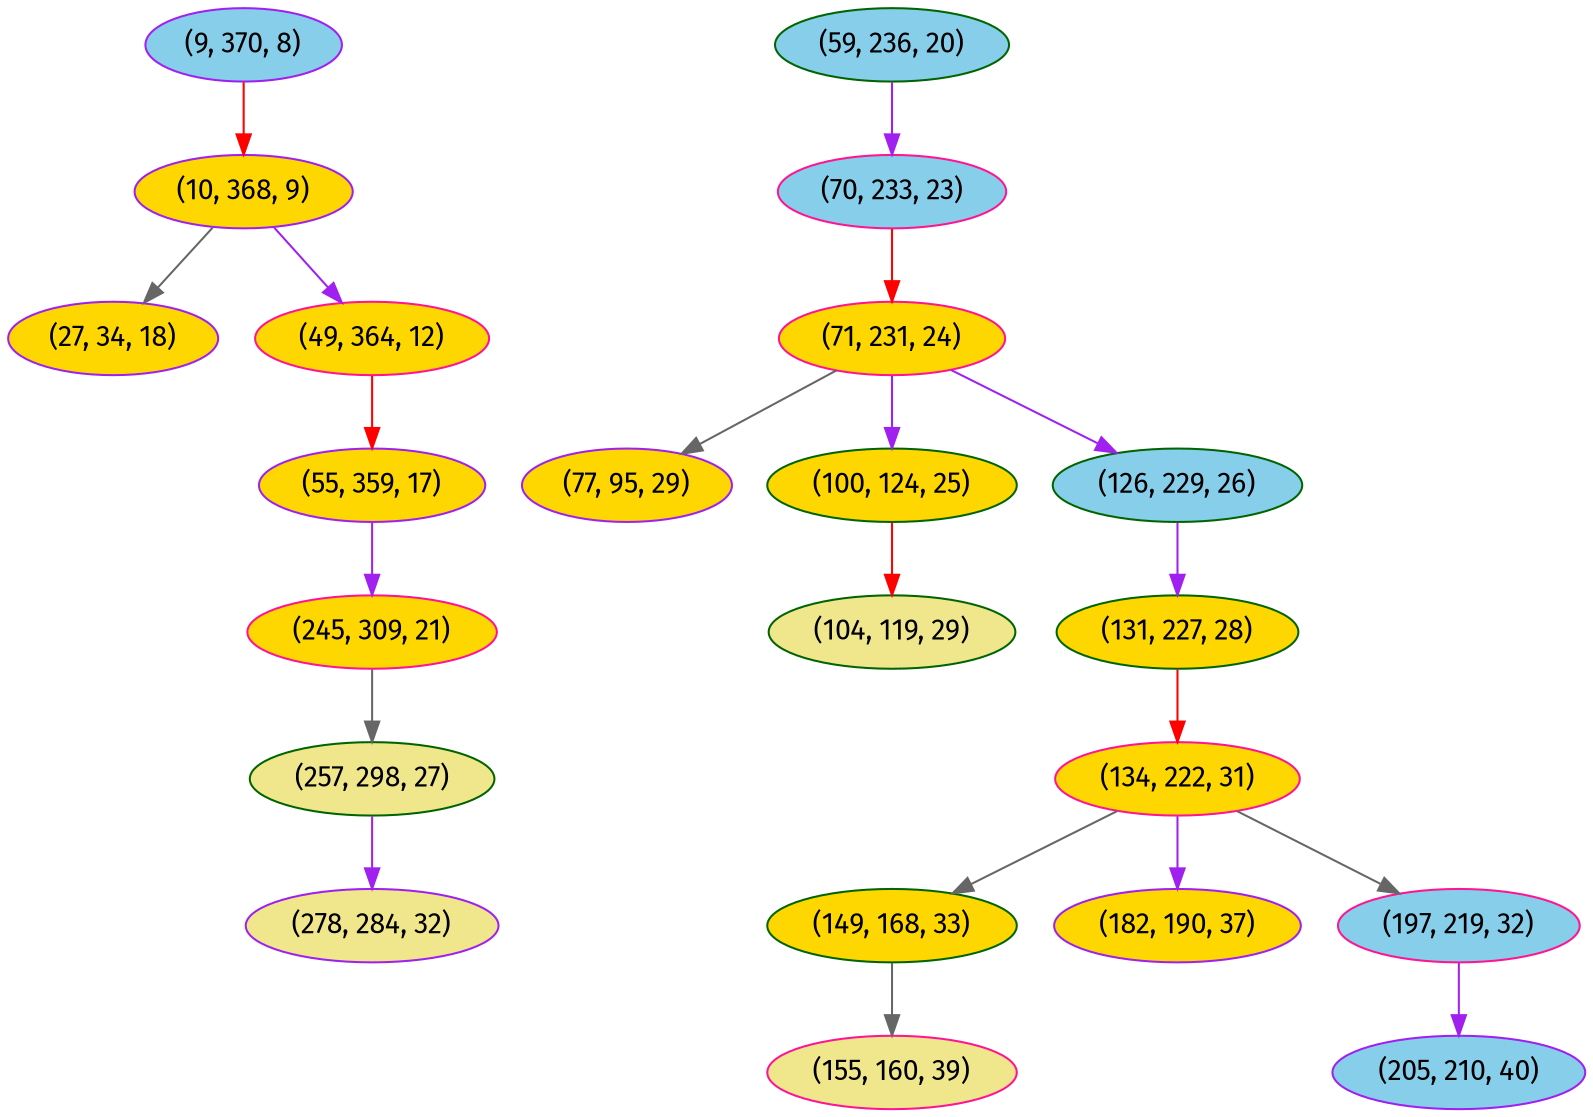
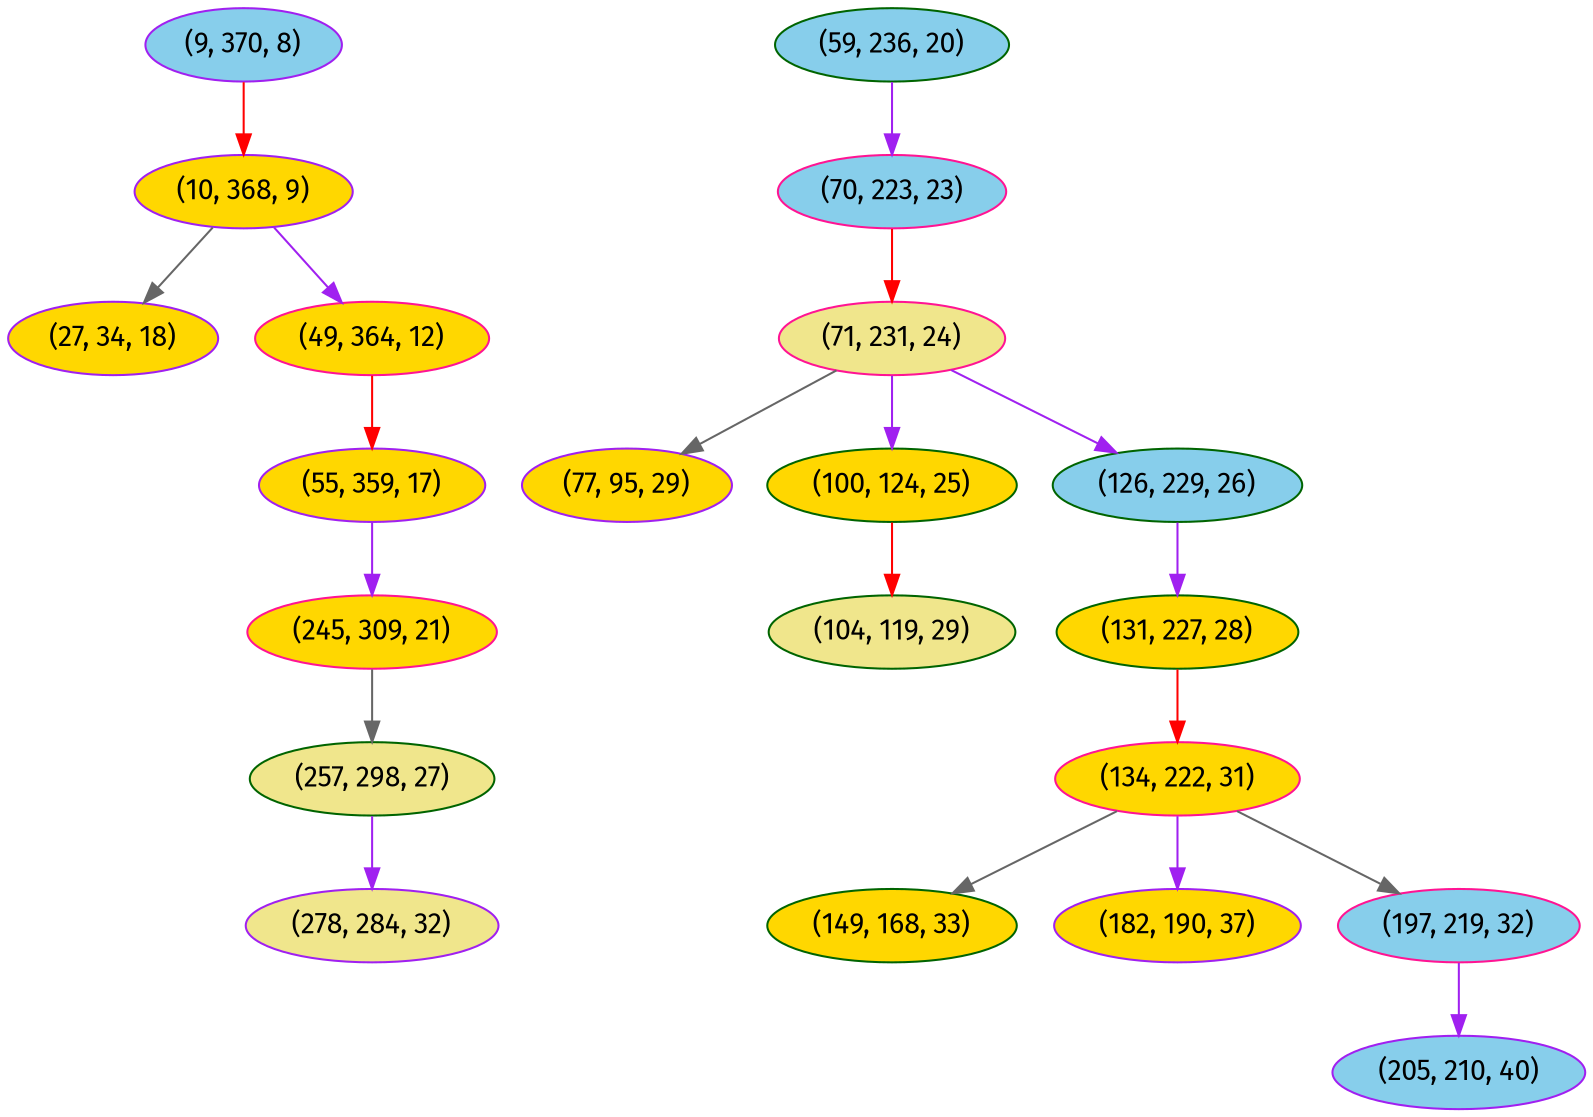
(892, 192) -> (892, 192)
(892, 338) -> (892, 338)
(892, 1072) -> none
